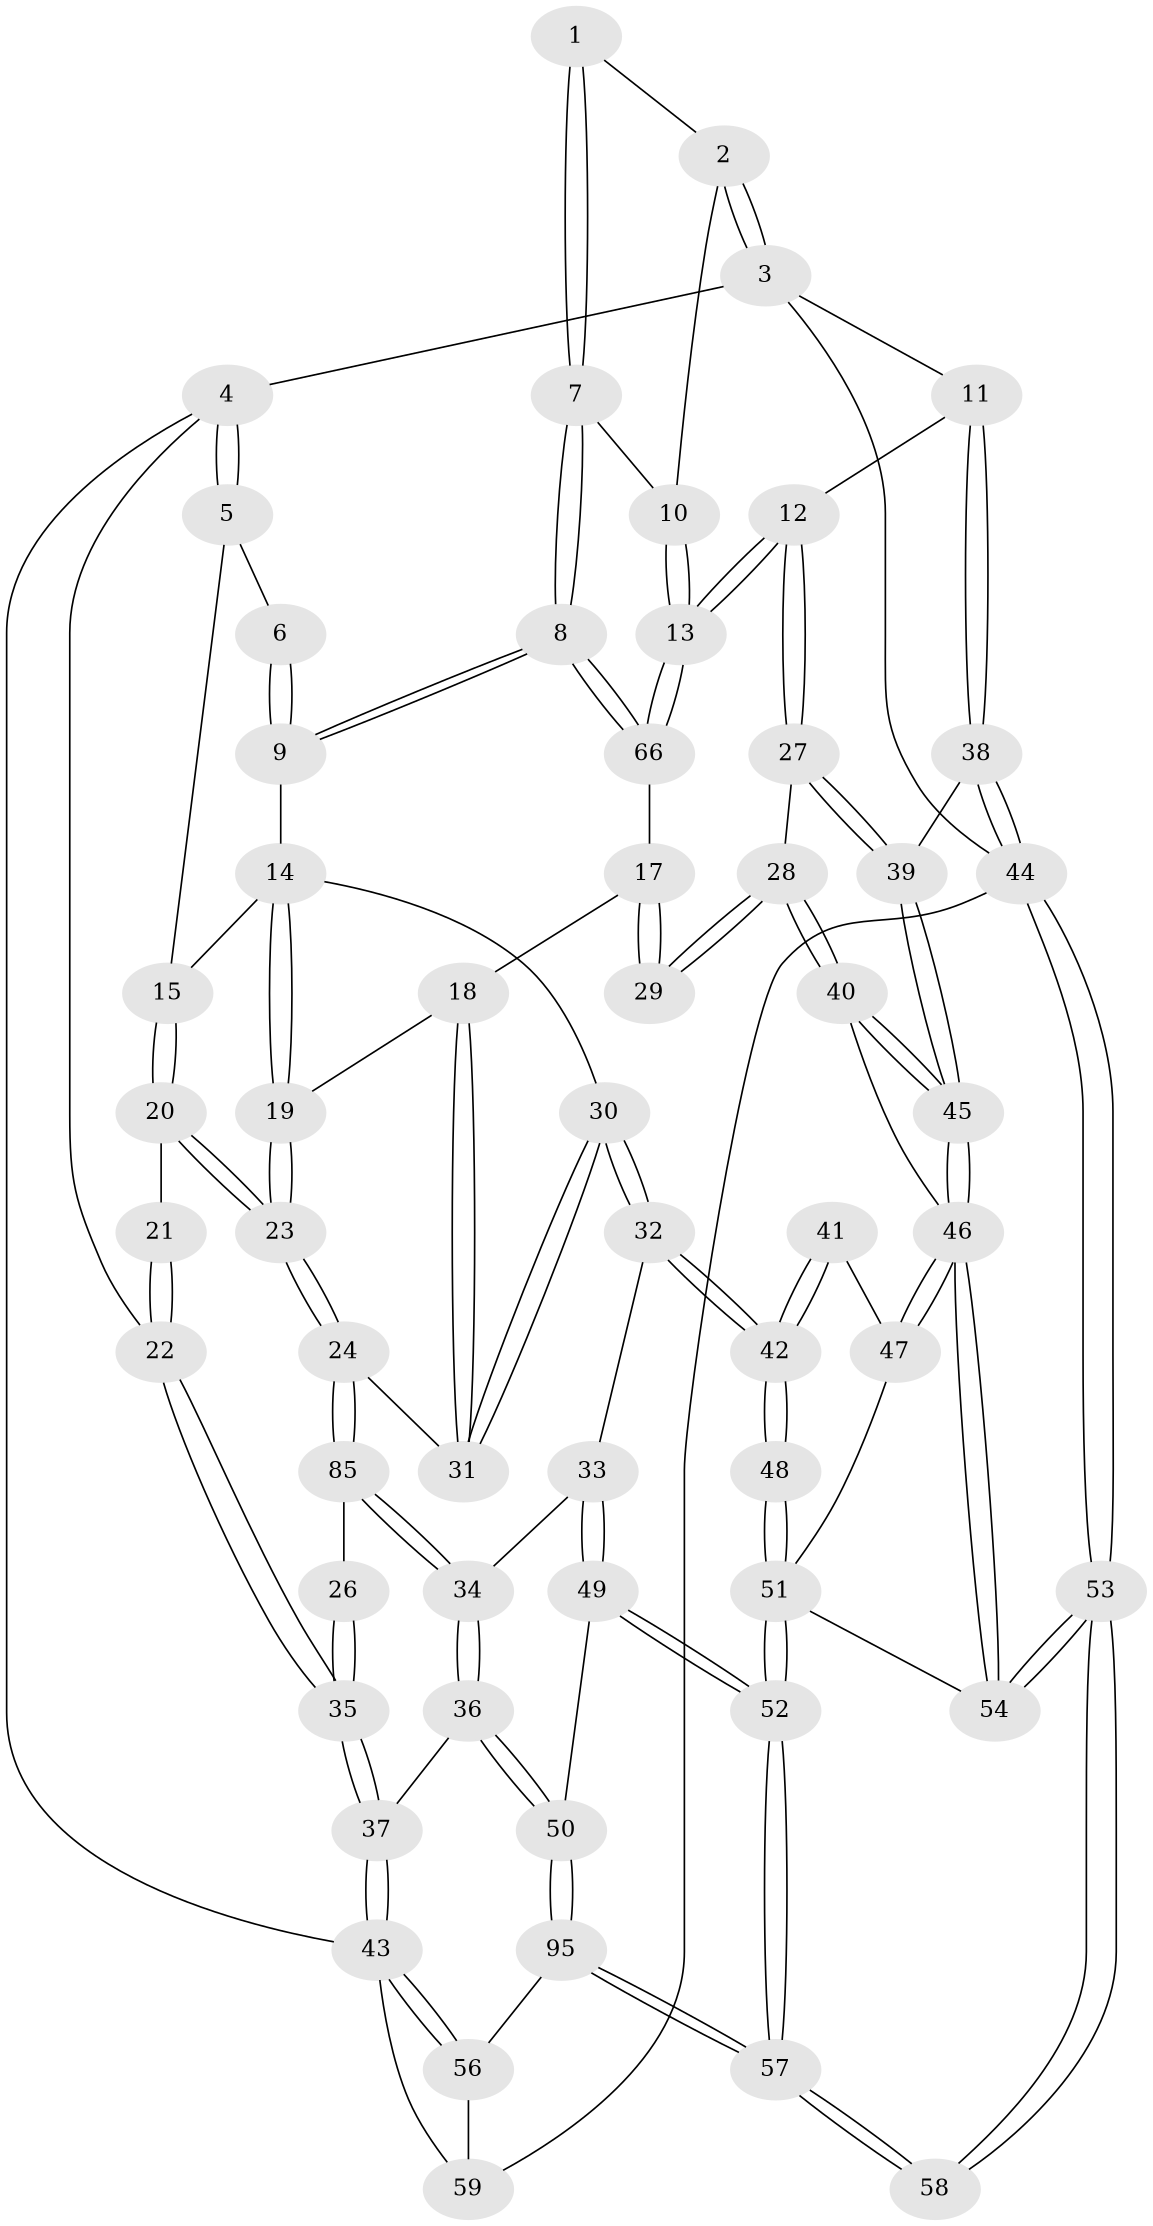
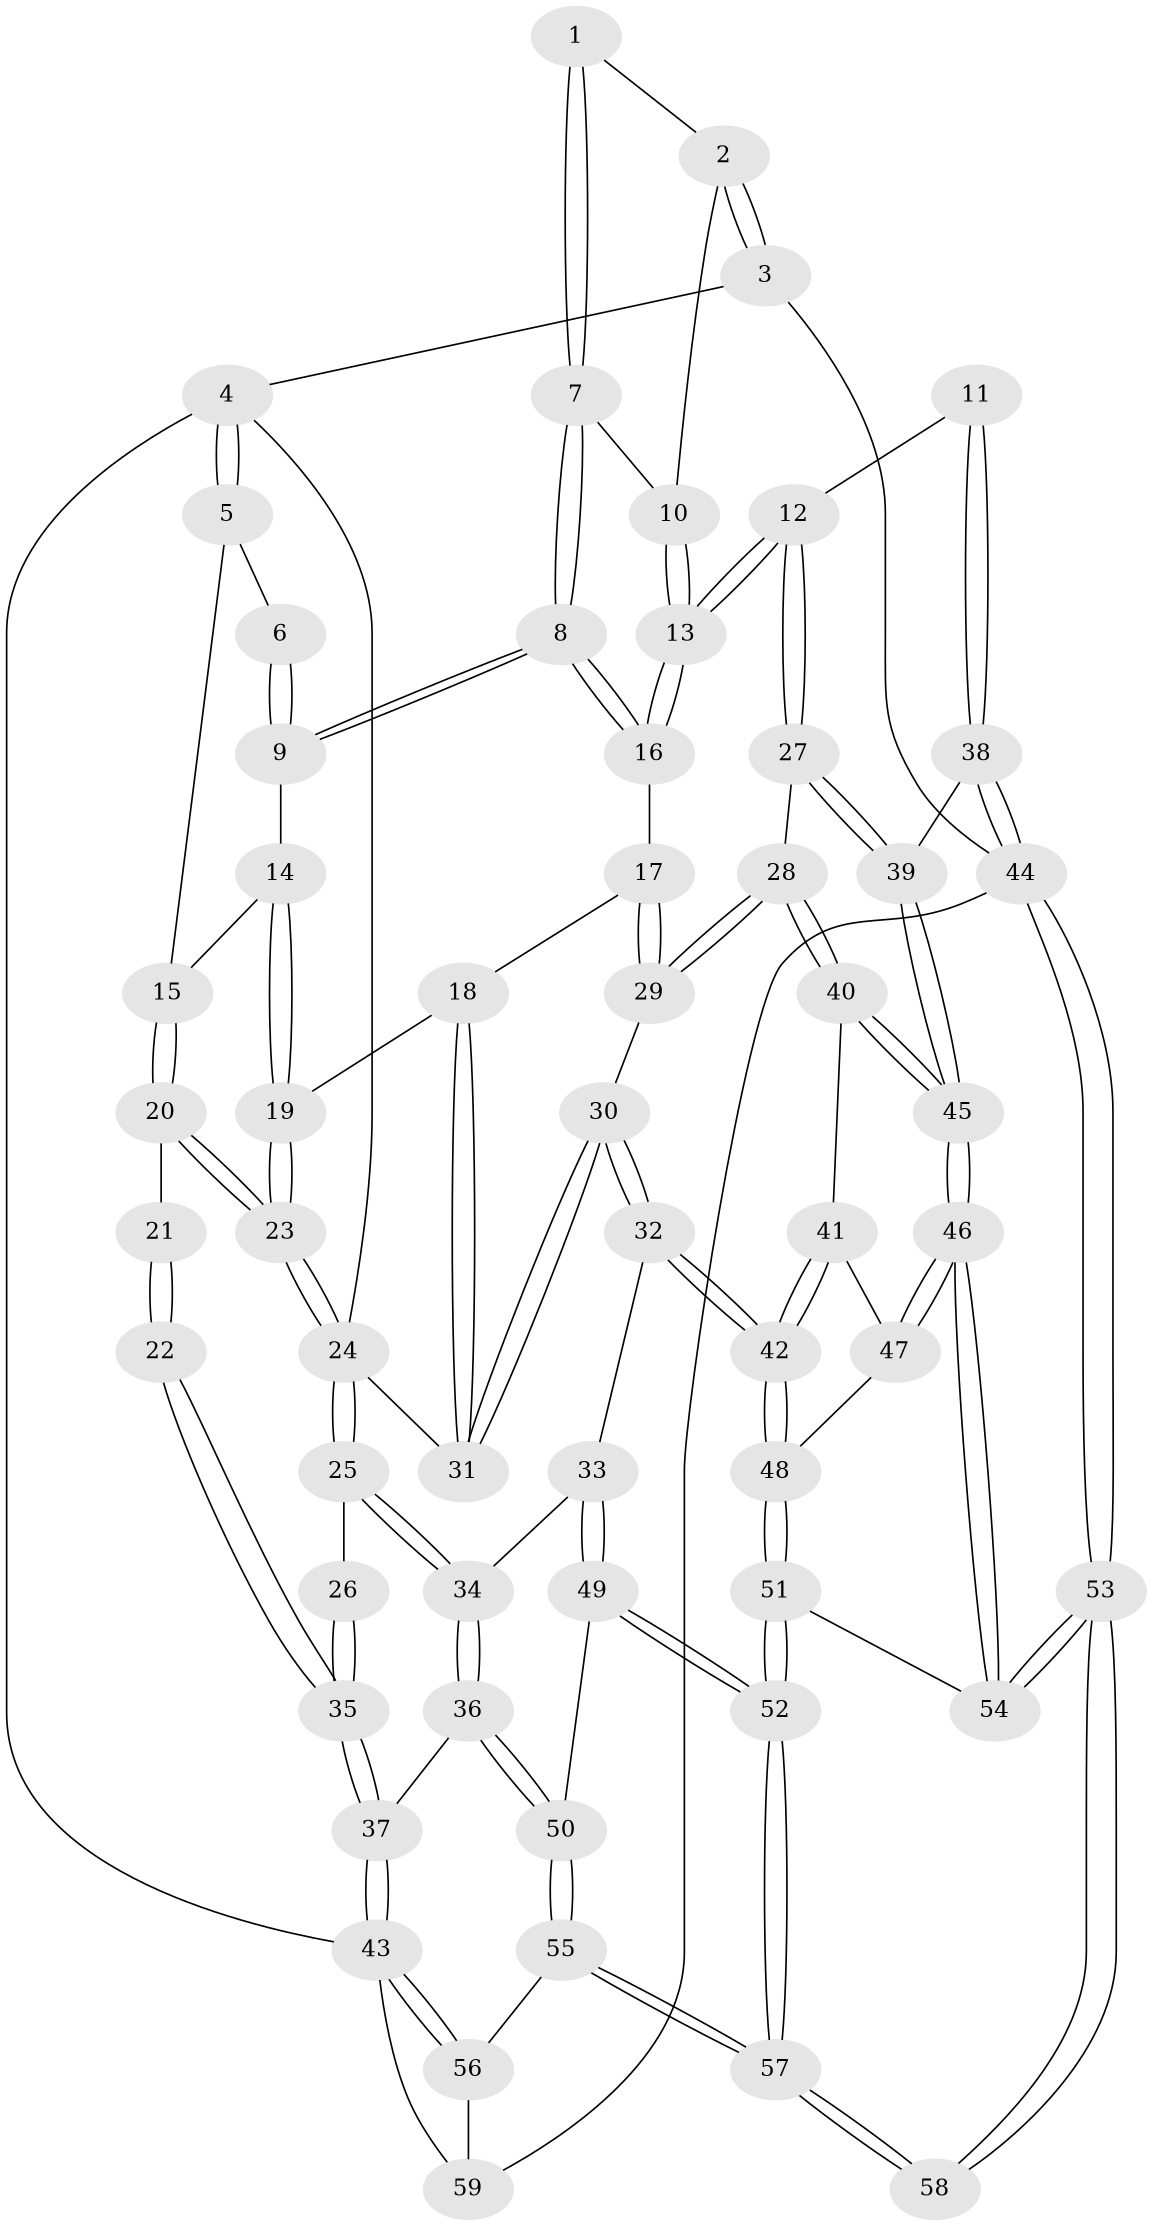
(871, 335) -> none
(649, 754) -> (649, 754)
(70, 858) -> (372, 854)
(493, 942) -> (627, 1053)
(887, 1118) -> (837, 1113)
(344, 1472) -> (344, 1472)
(848, 1476) -> (836, 1412)
(561, 1950) -> (561, 1950)
